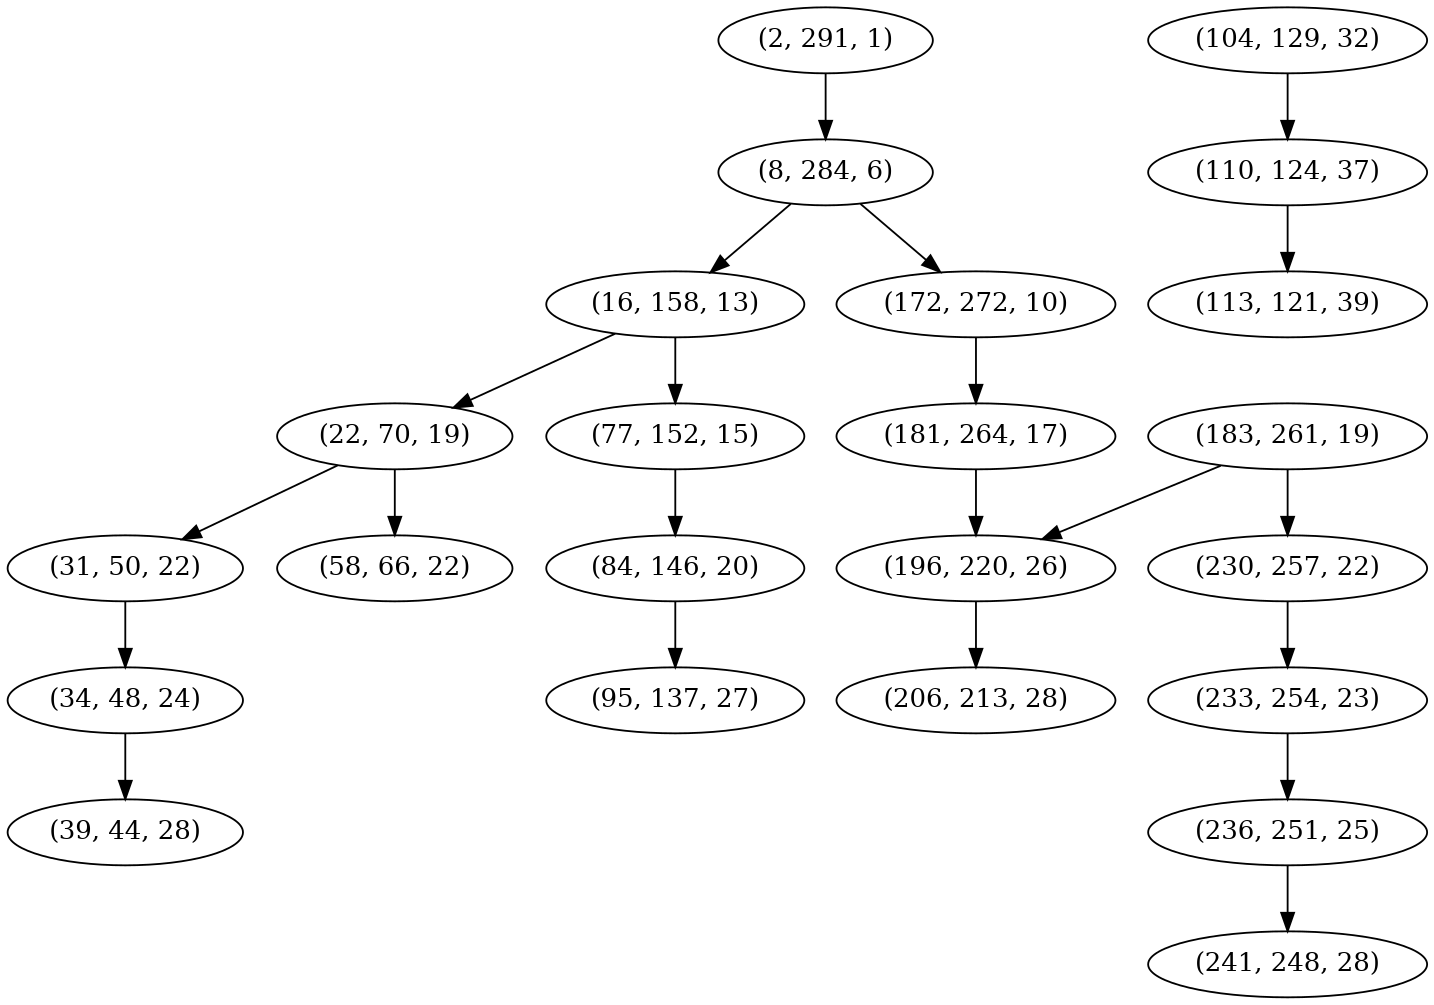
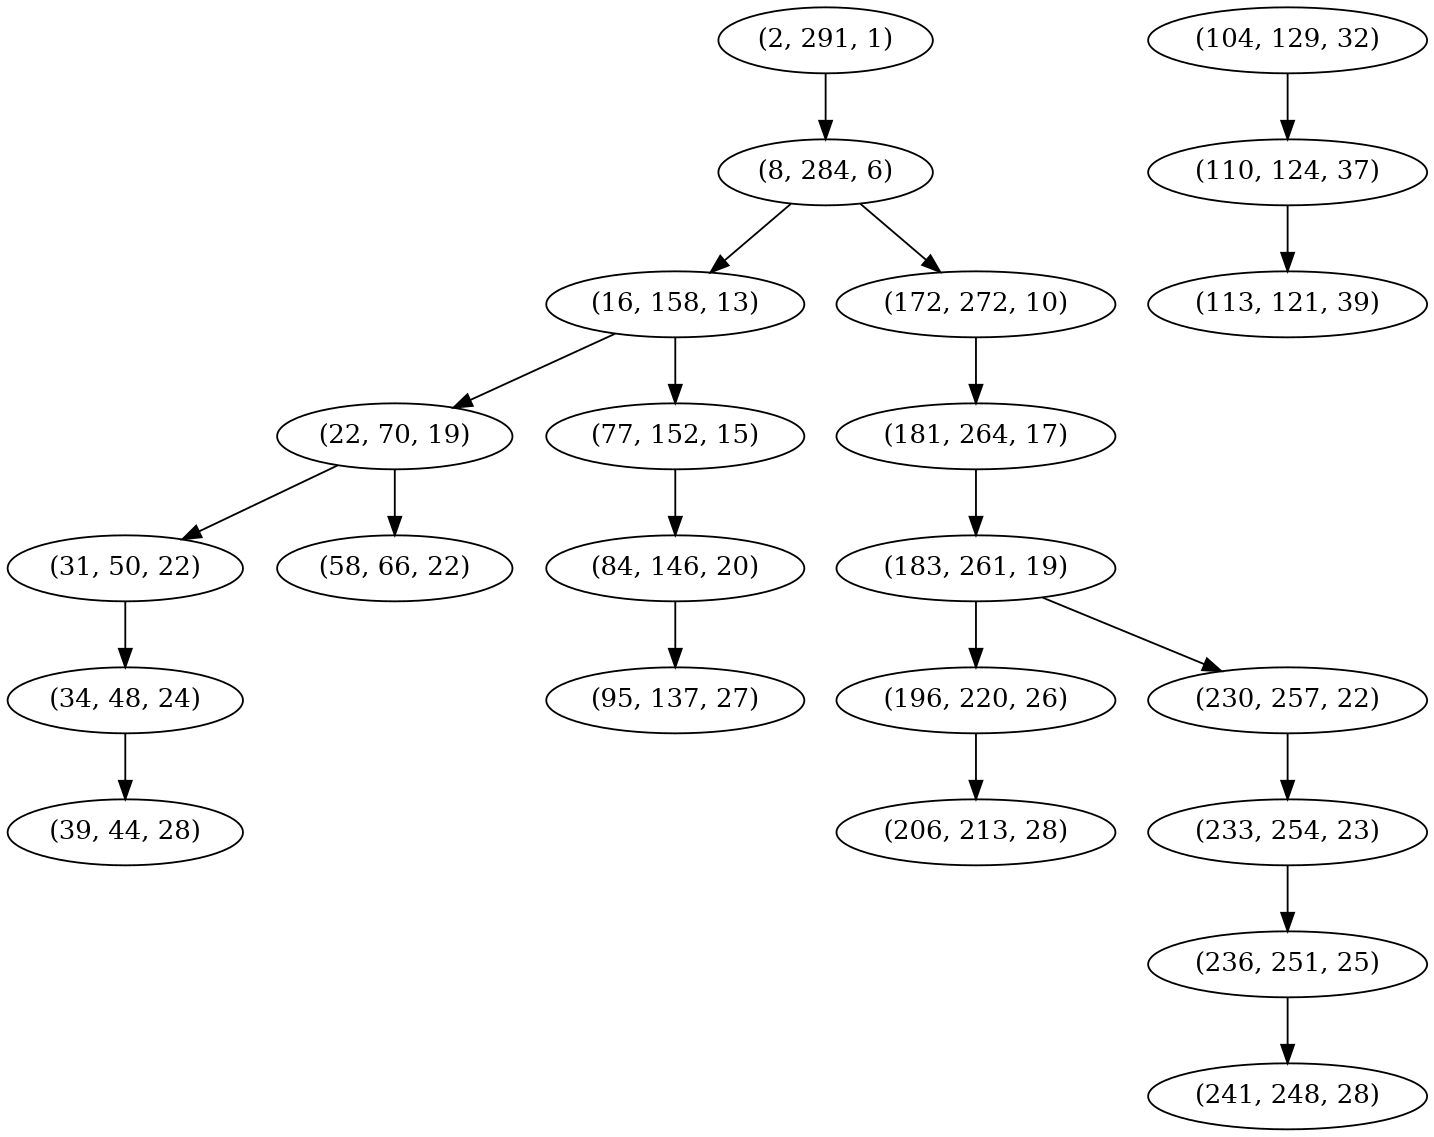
(976, 493) -> (976, 493)
